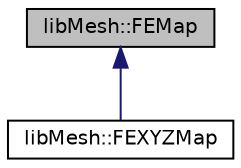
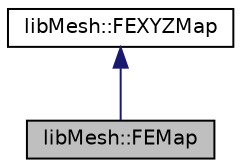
(121, 94) -> (121, 94)
